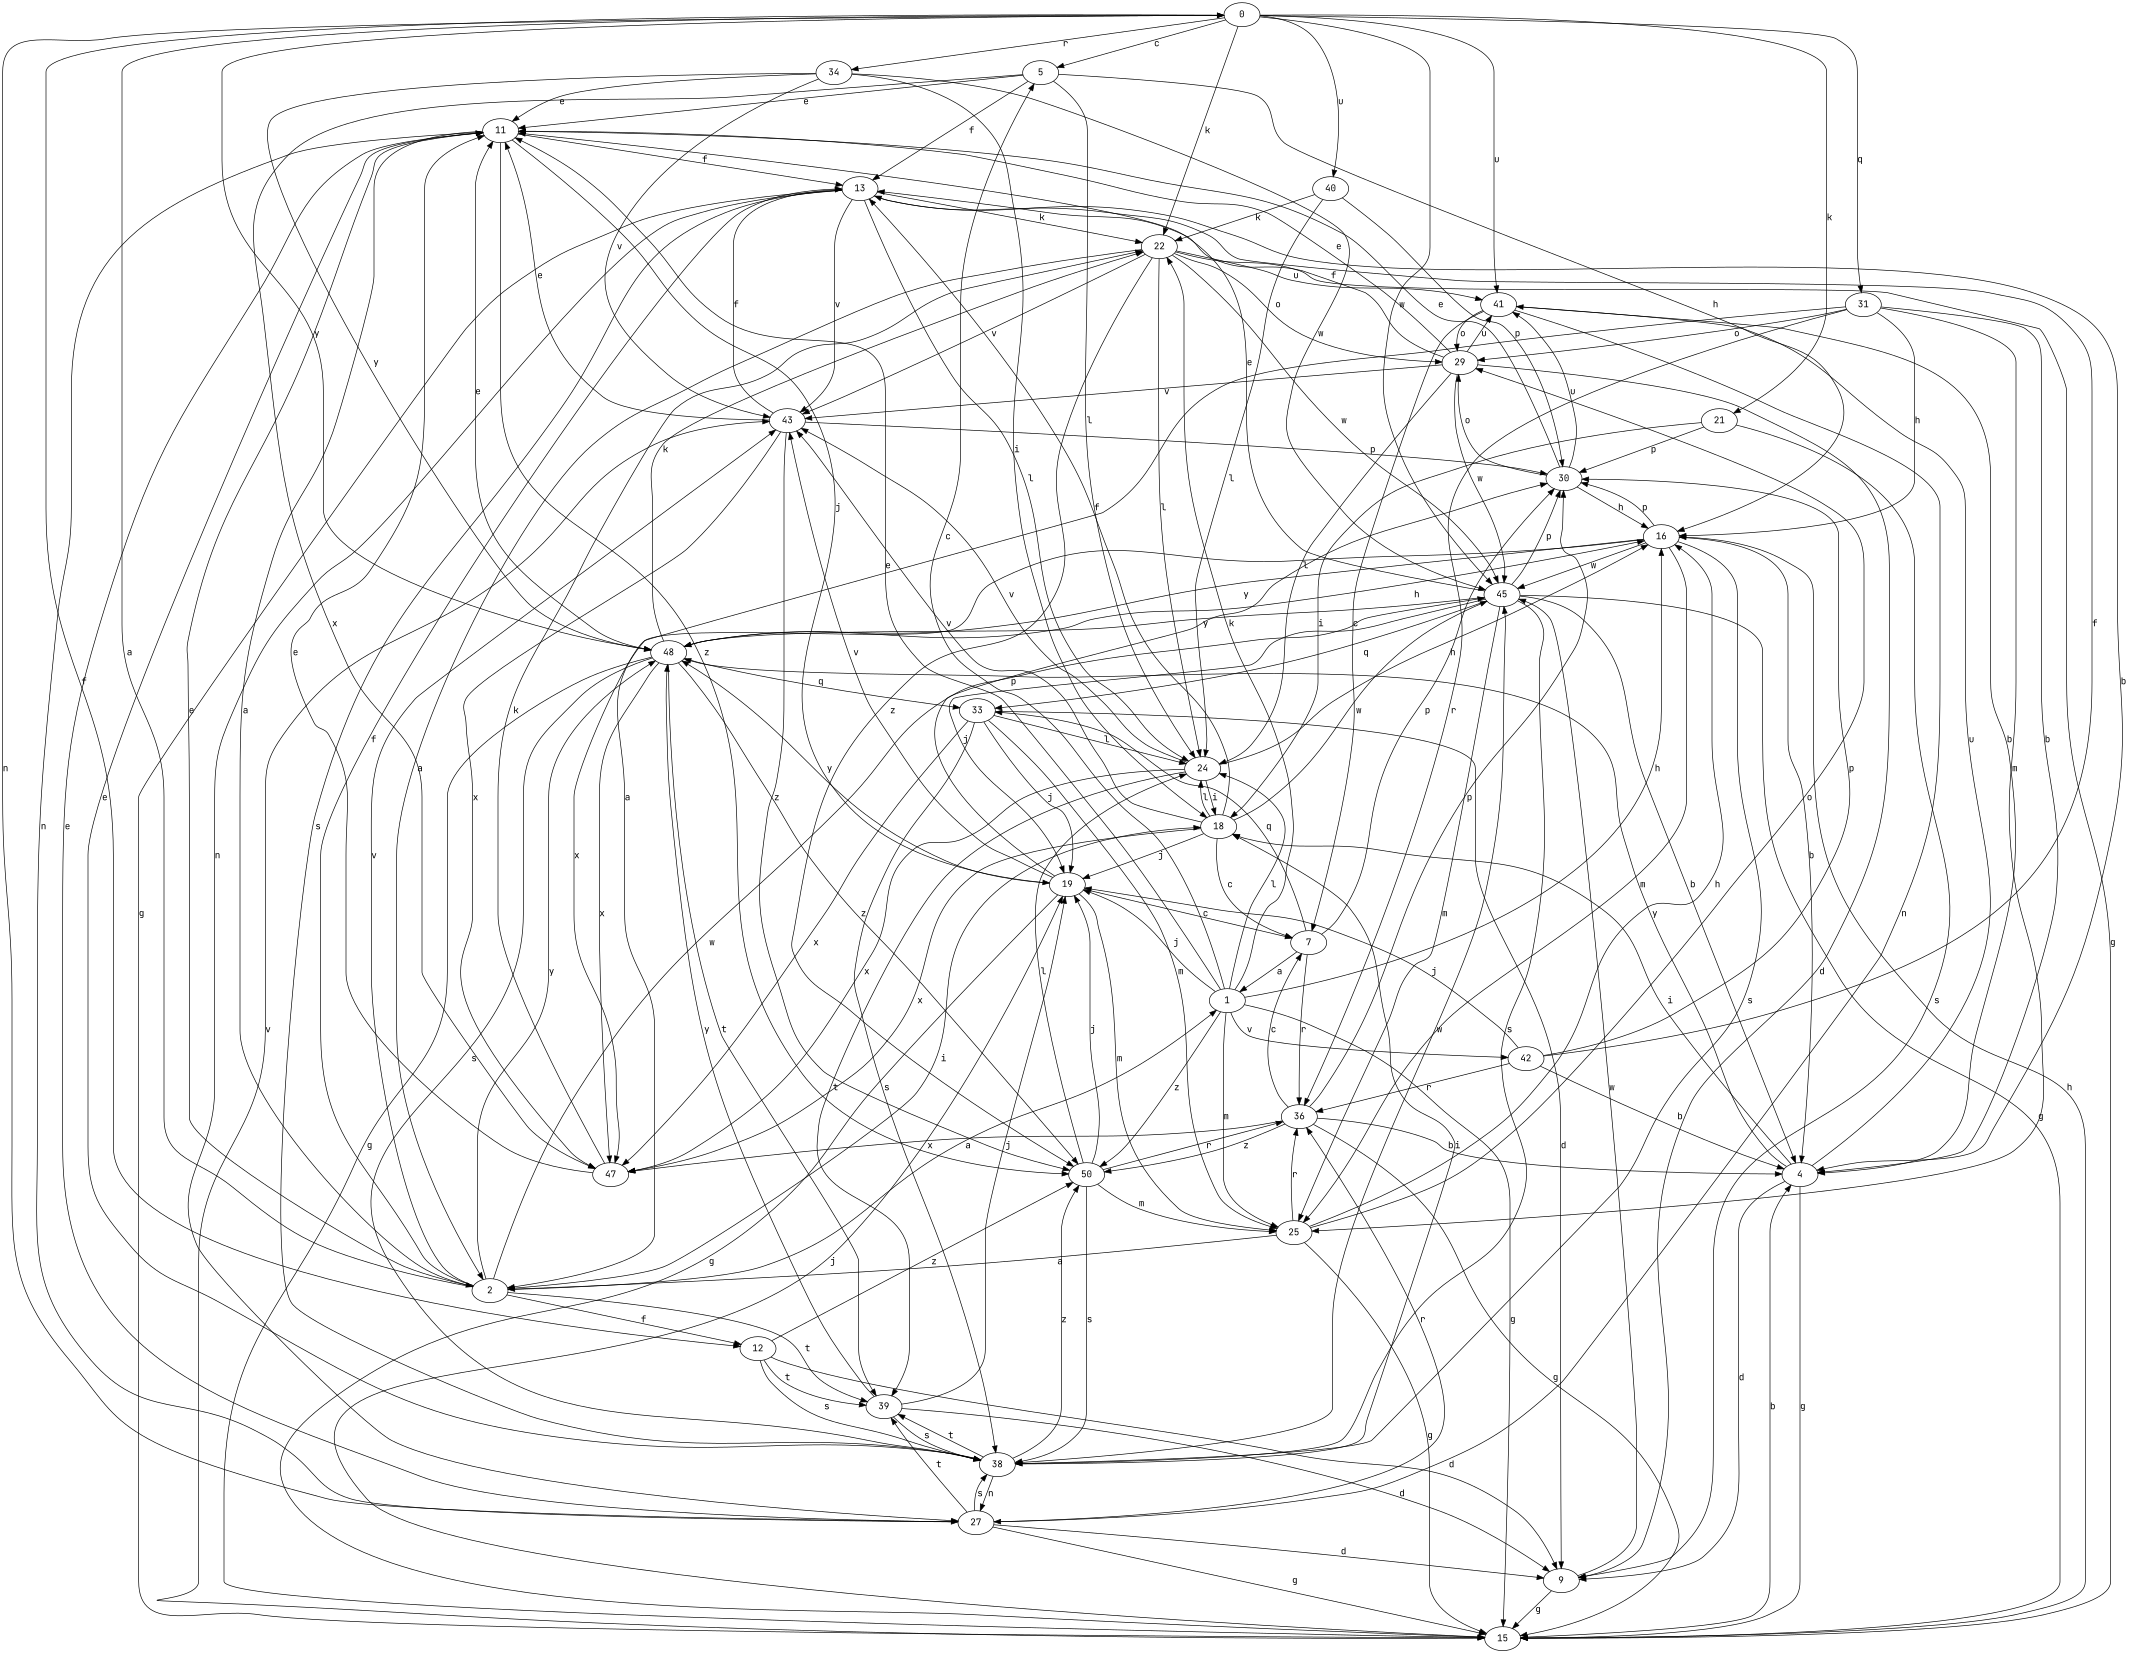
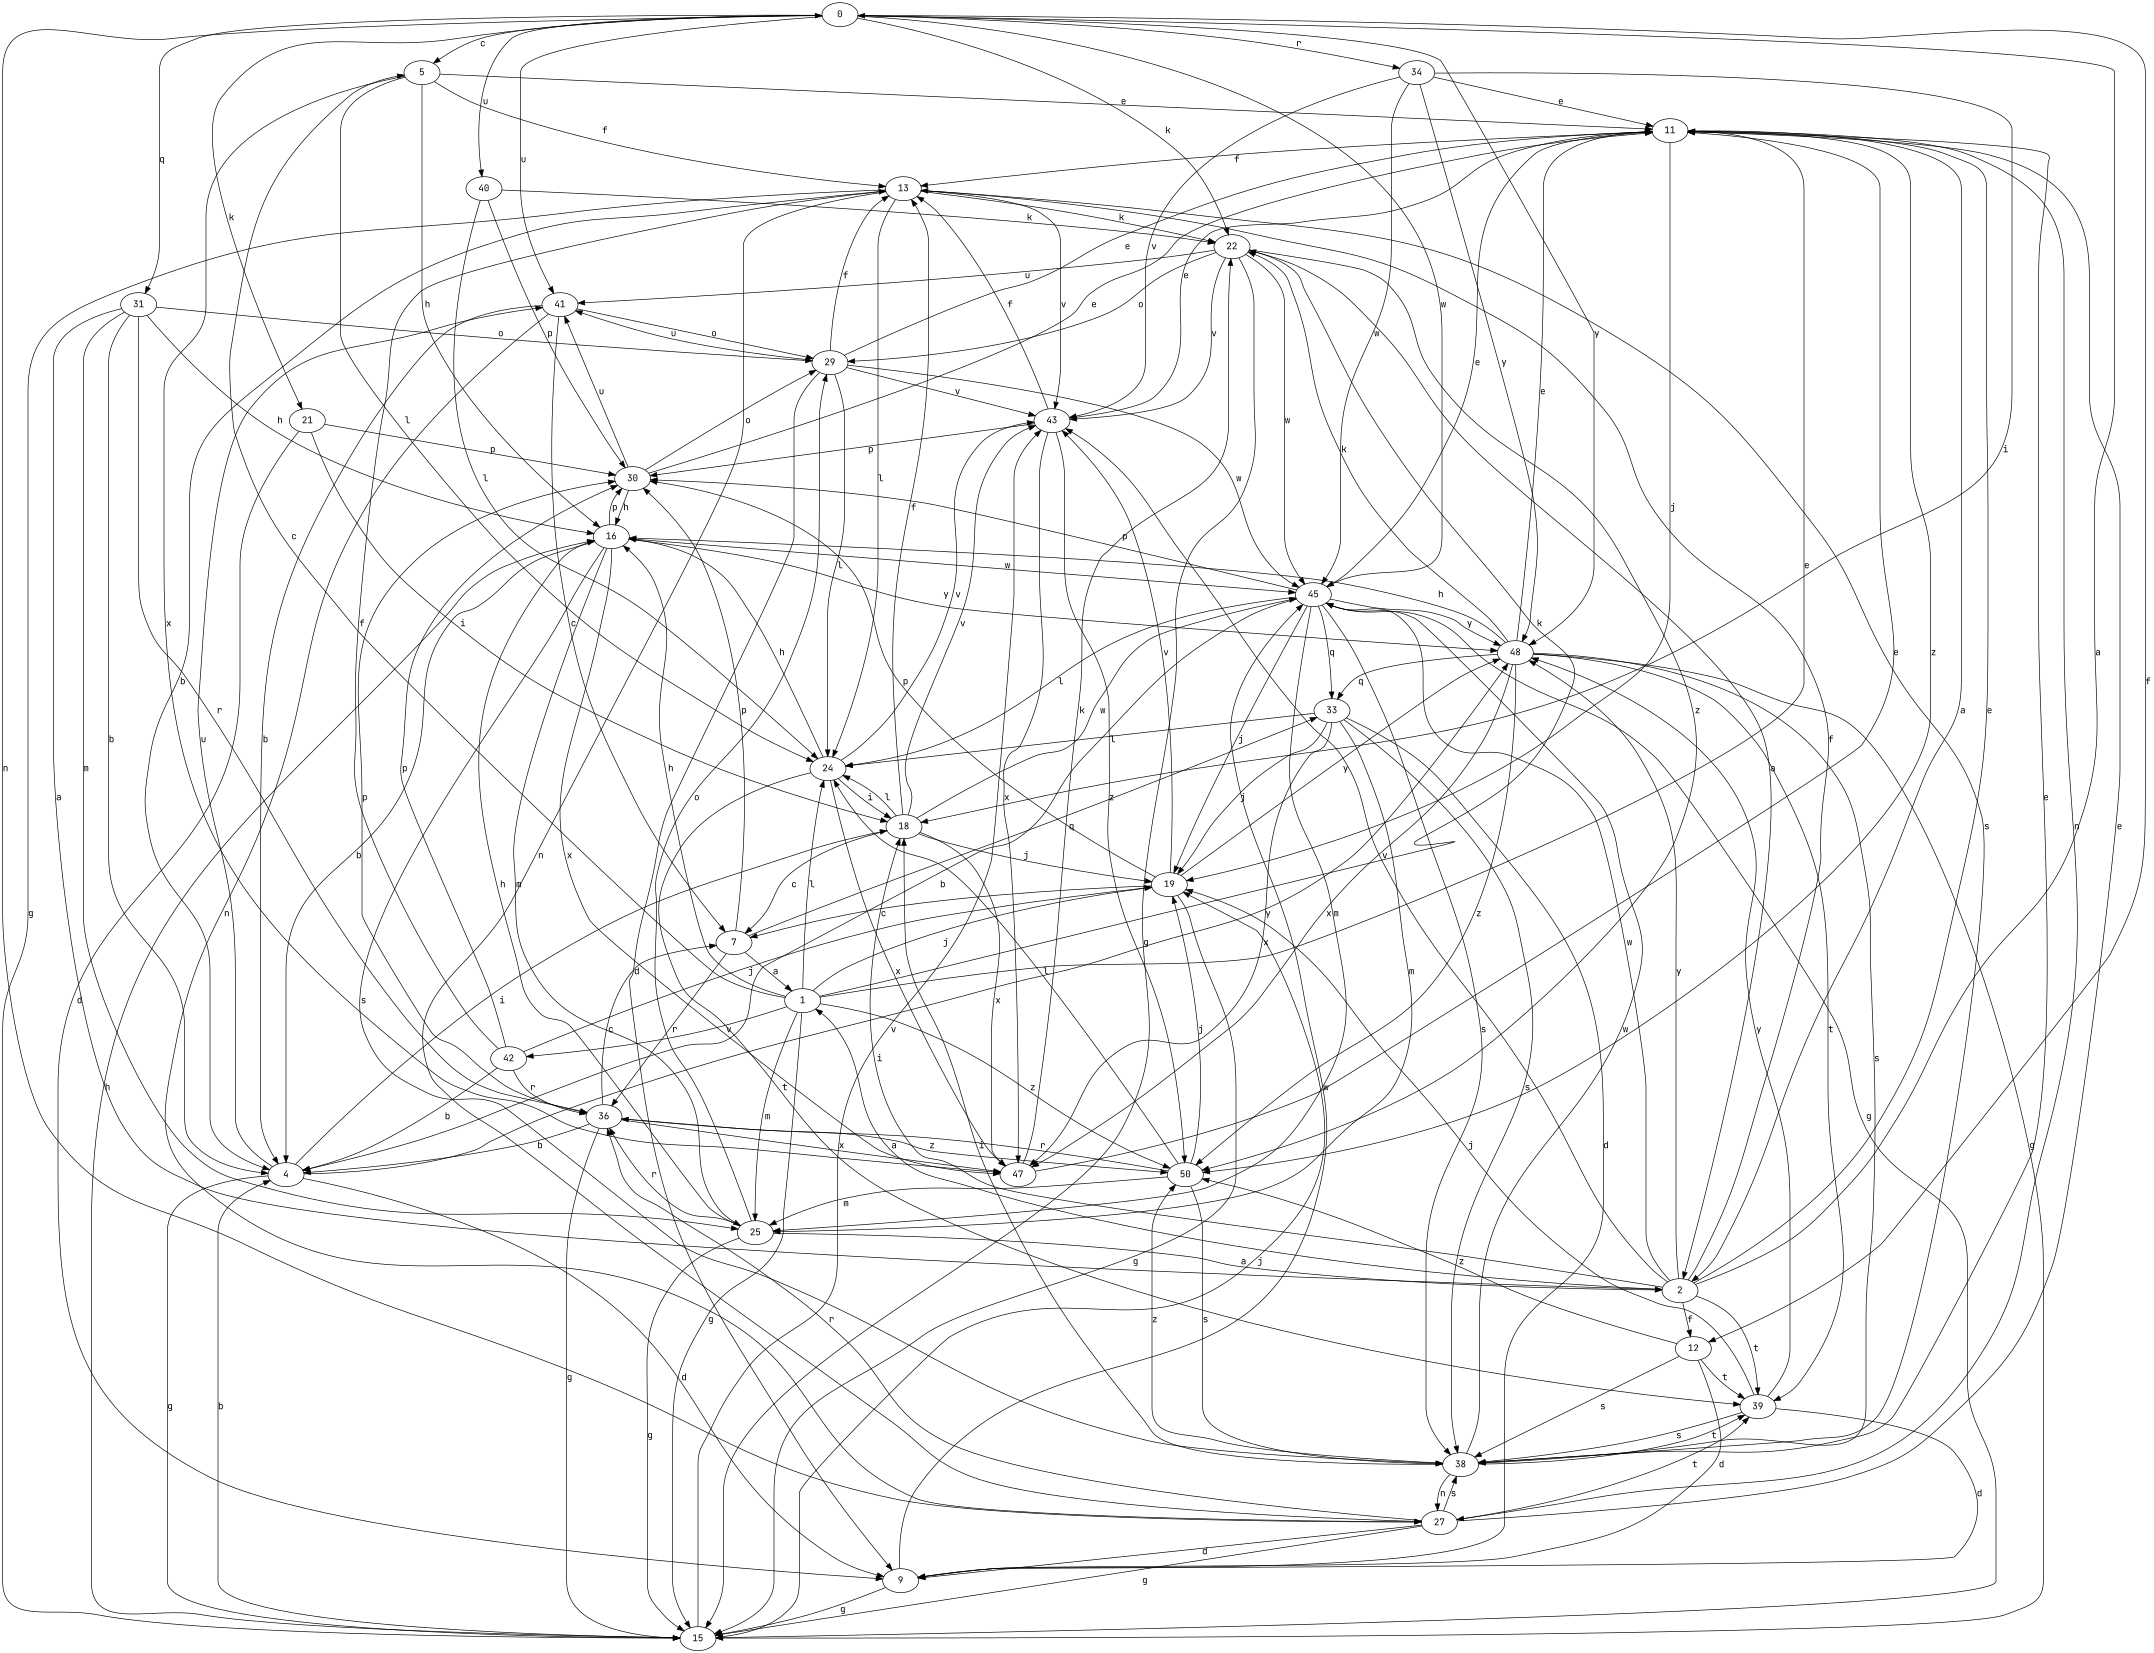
(1160, 506) -> (1069, 669)
(1937, 1001) -> (80, 1001)
(1120, 1103) -> none
